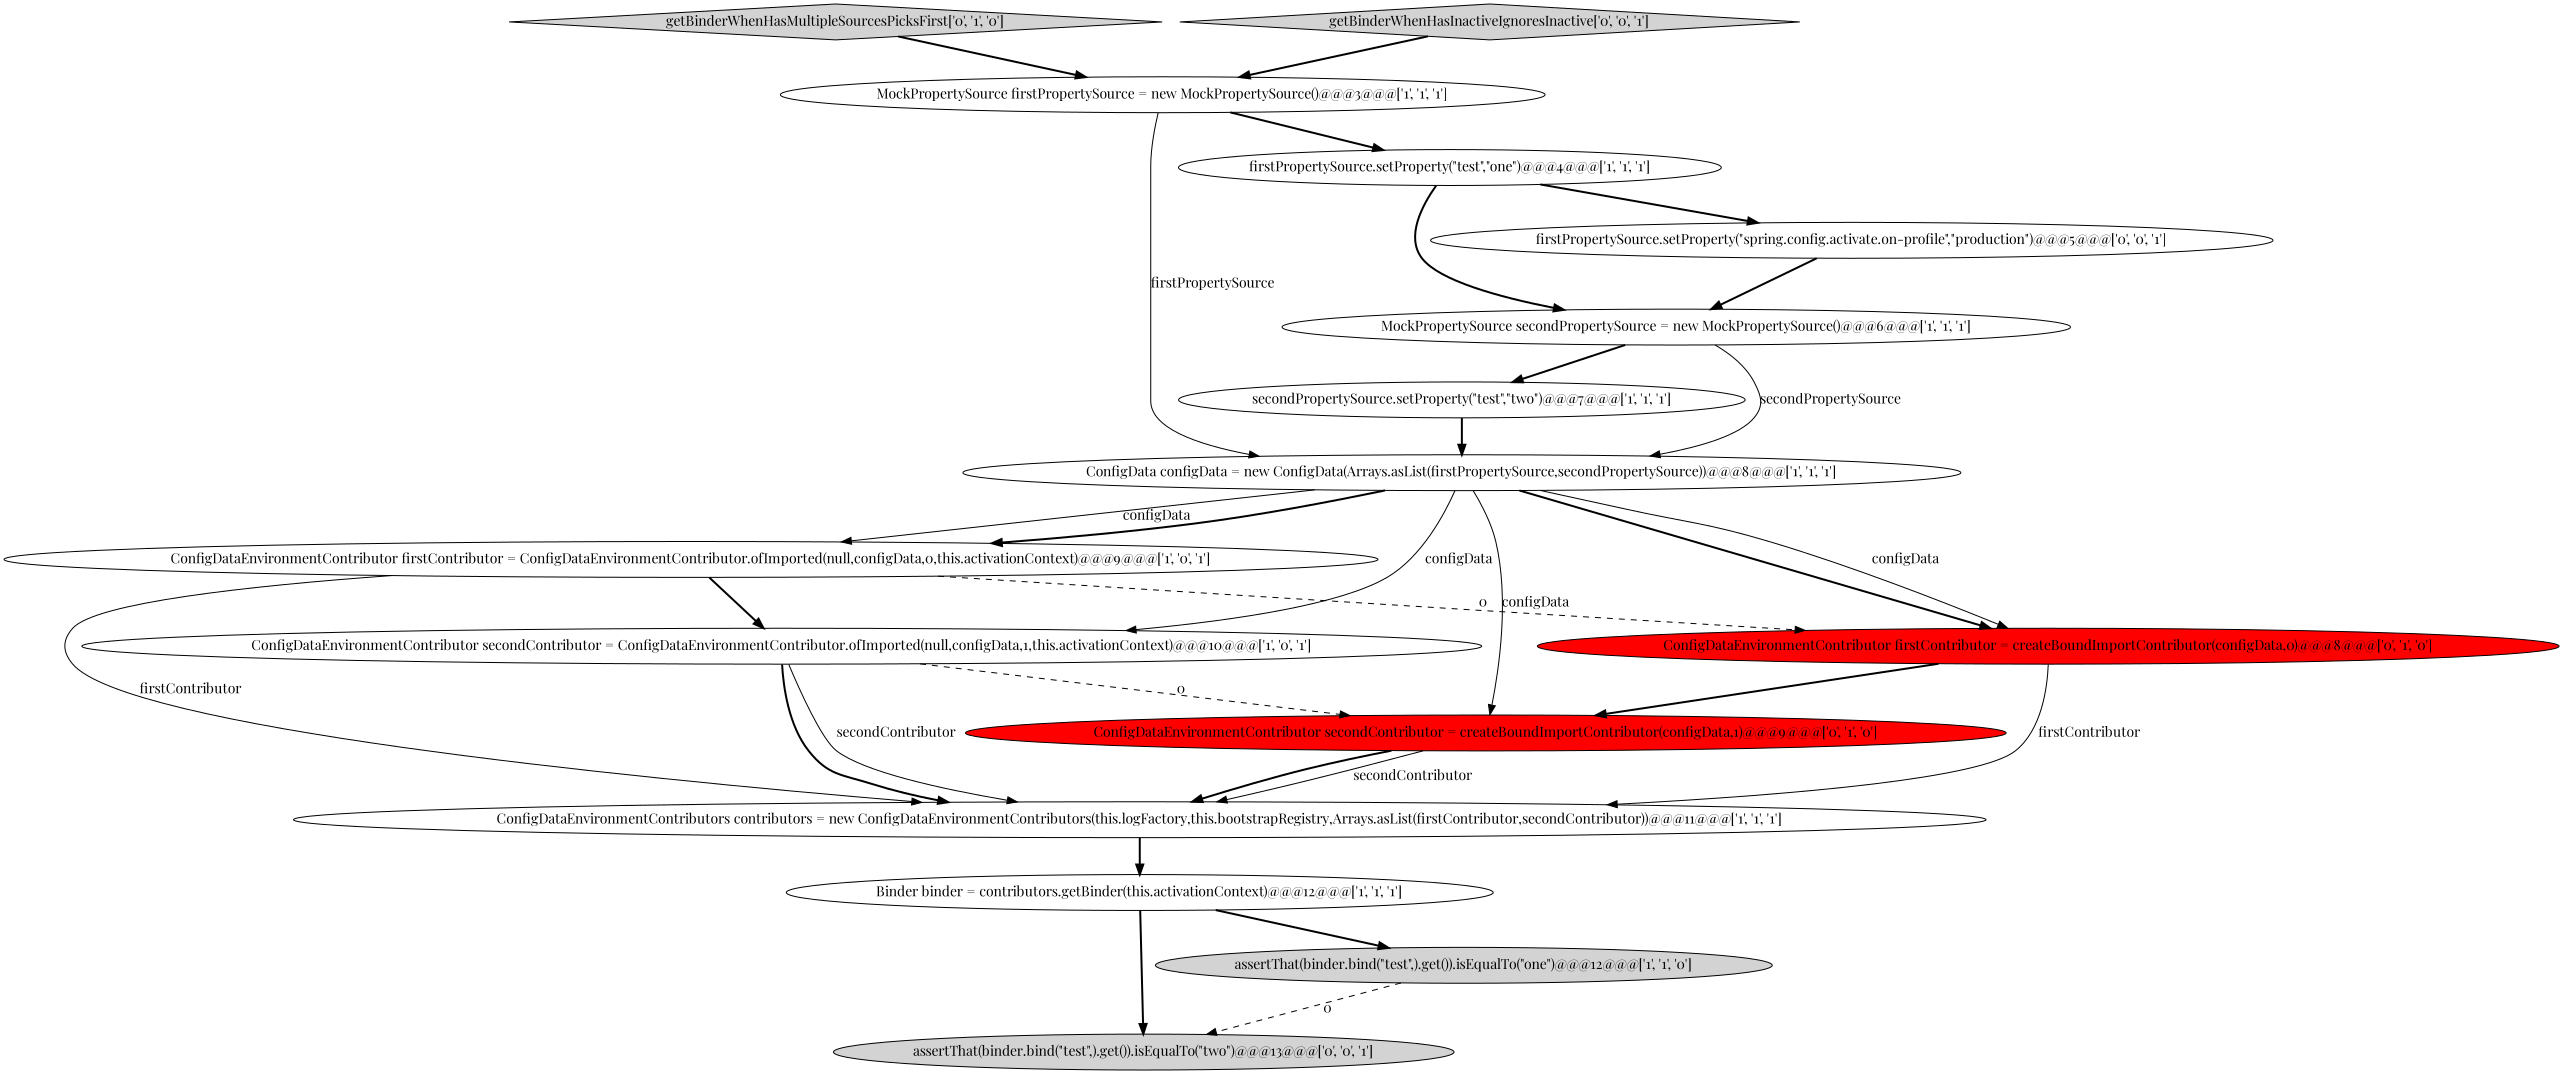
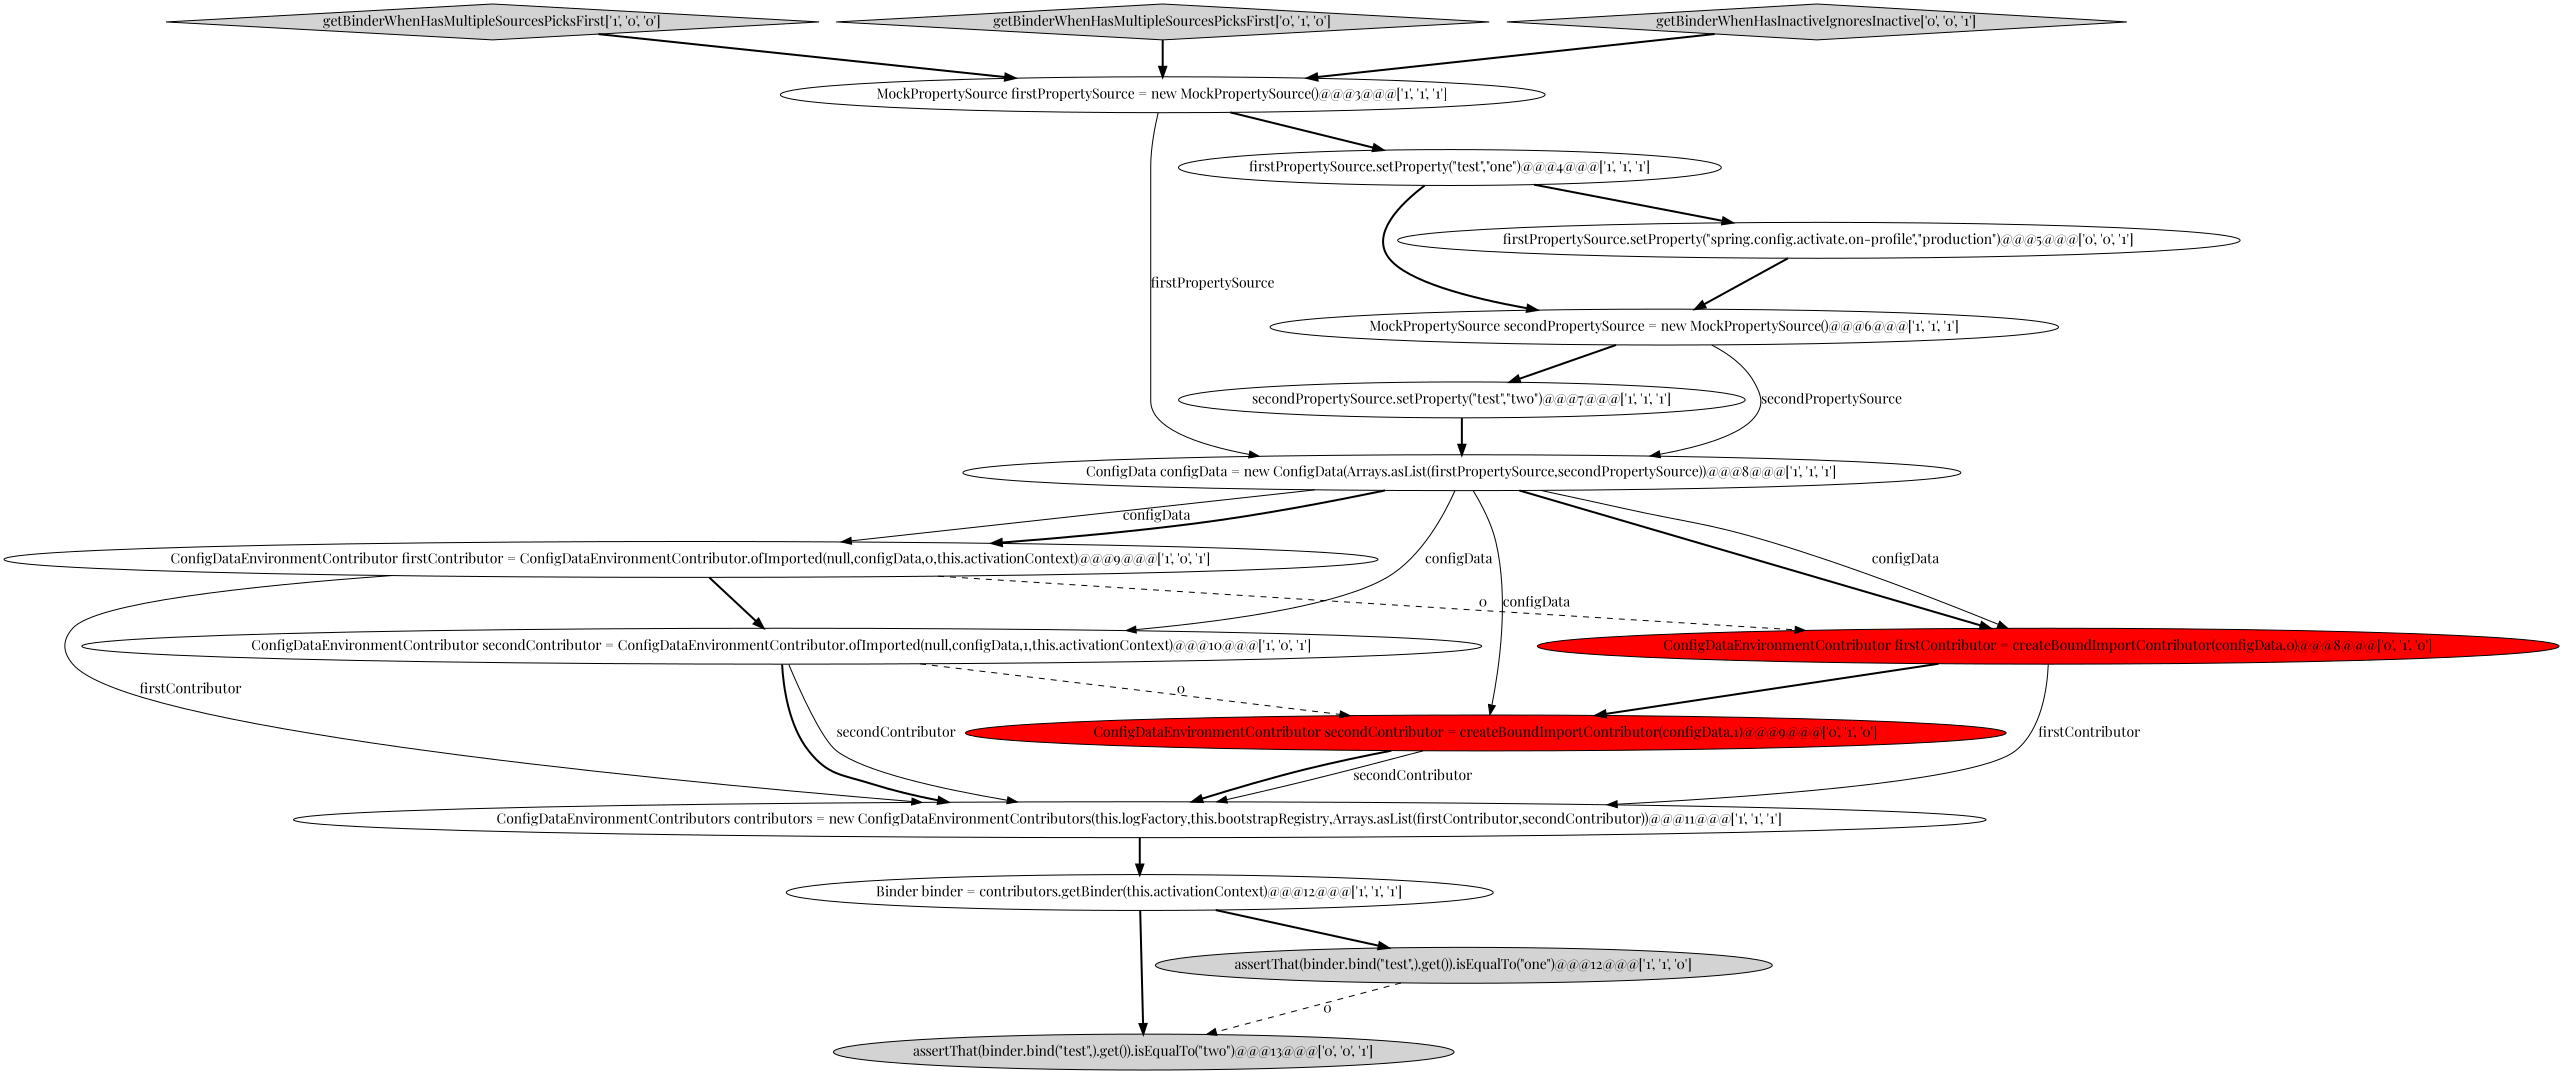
none -> (493, 22)
